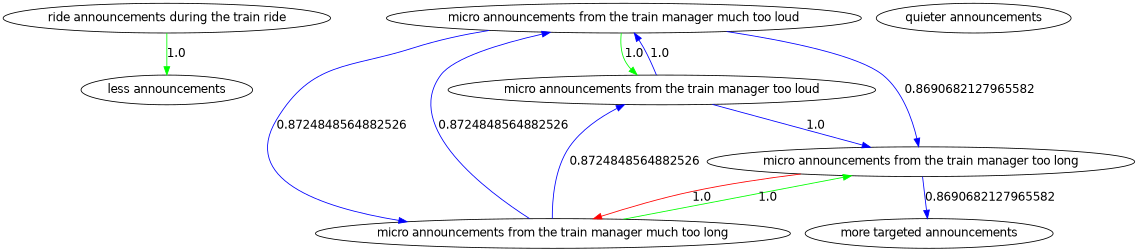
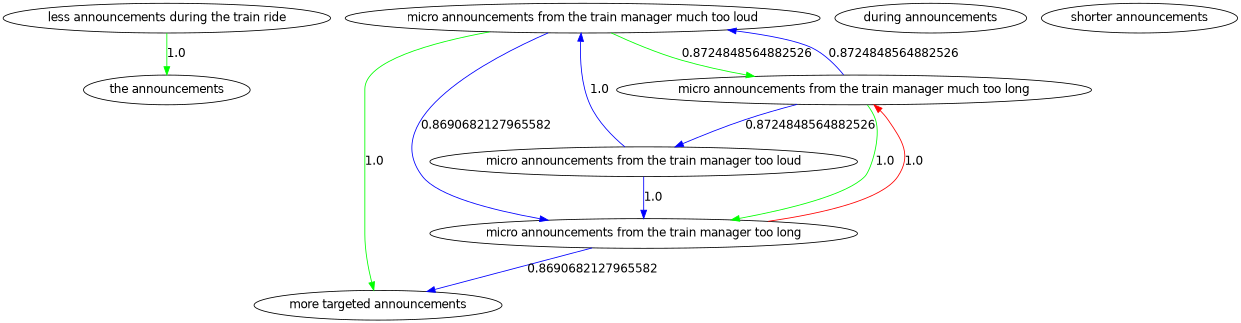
(167, 18) -> (167, 18)
(974, 18) -> (931, 18)
none -> (1139, 18)
(622, 52) -> (365, 114)
(167, 90) -> (167, 90)
(290, 100) -> (677, 59)
